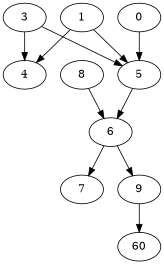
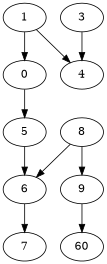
(108, 43) -> (25, 42)
(78, 44) -> none
(123, 157) -> (82, 157)
